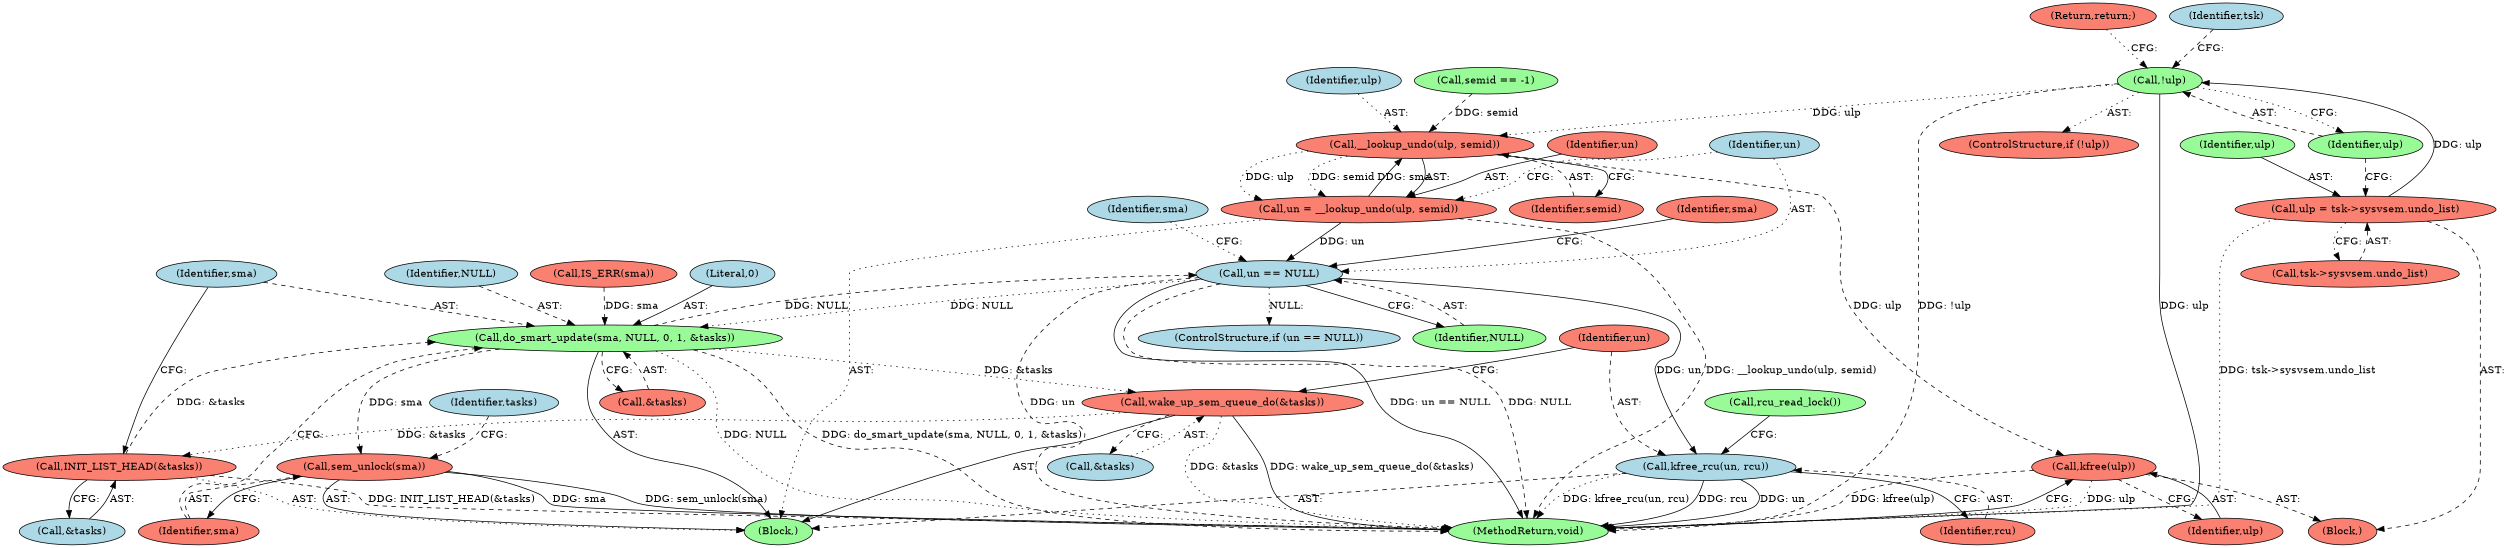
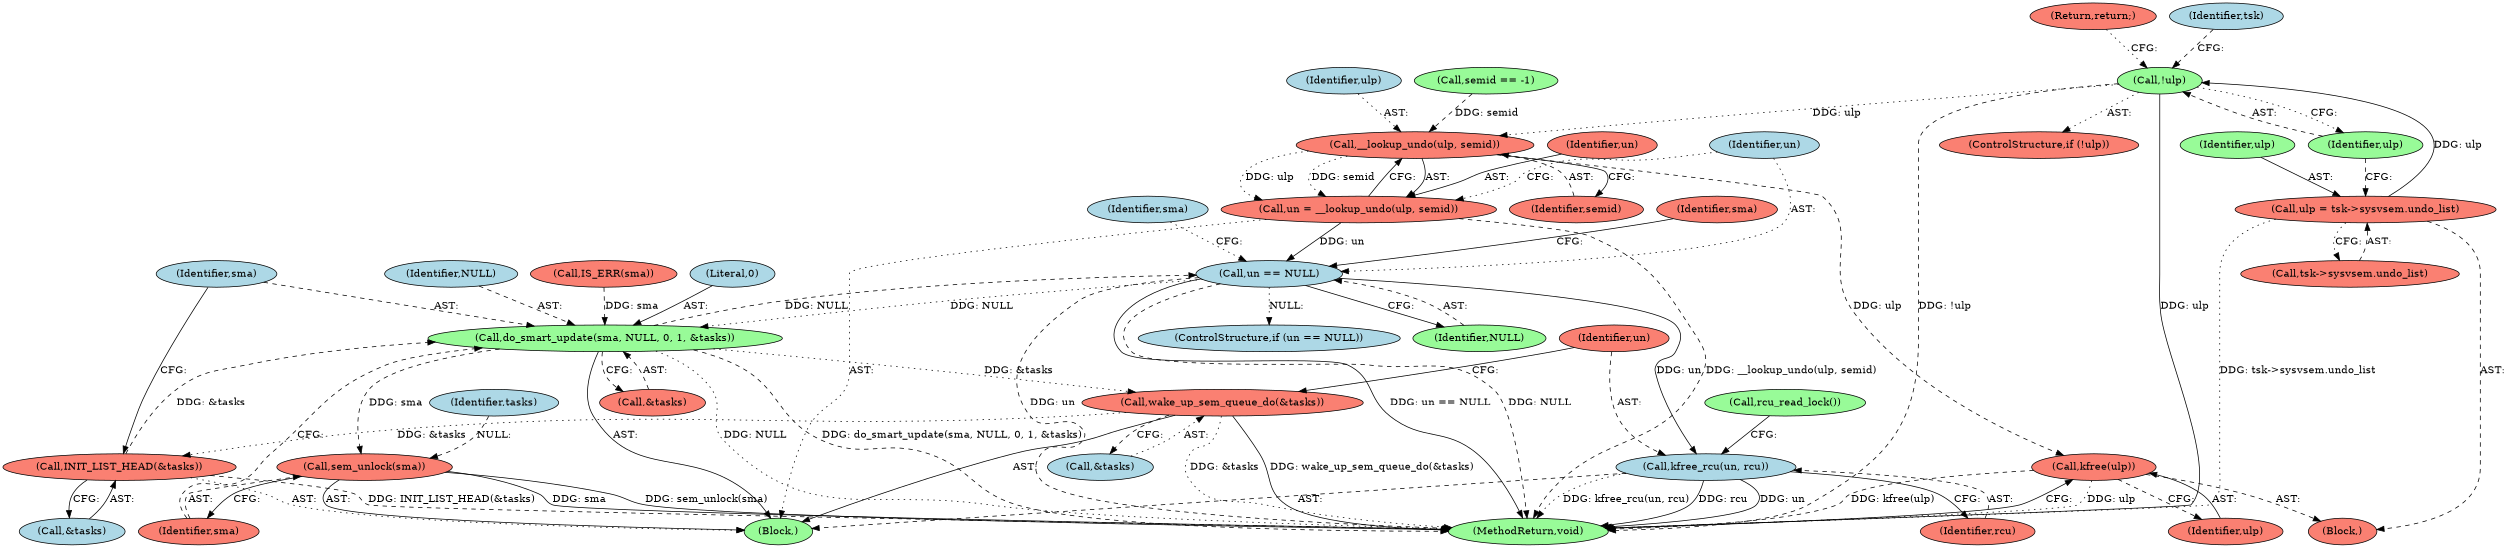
(1404, 177) -> (1404, 177)
(496, 435) -> (496, 435)
